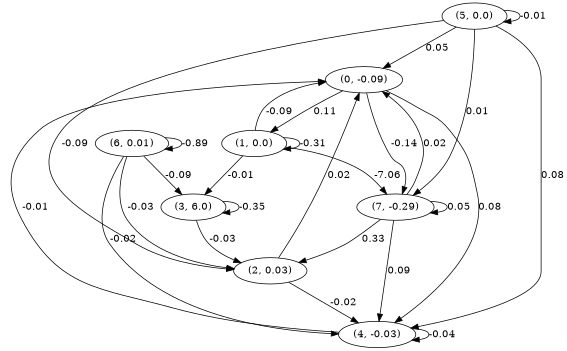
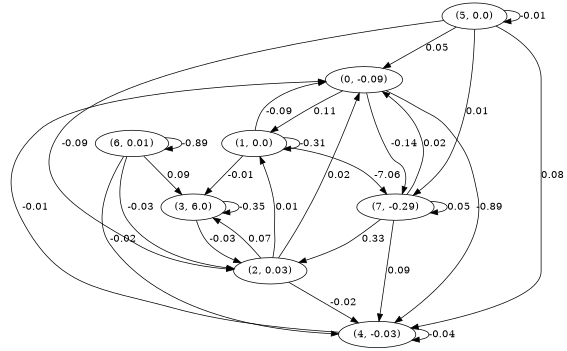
(179, 175) -> (179, 175)
(490, 207) -> (490, 207)
none -> (275, 210)
none -> (242, 238)
